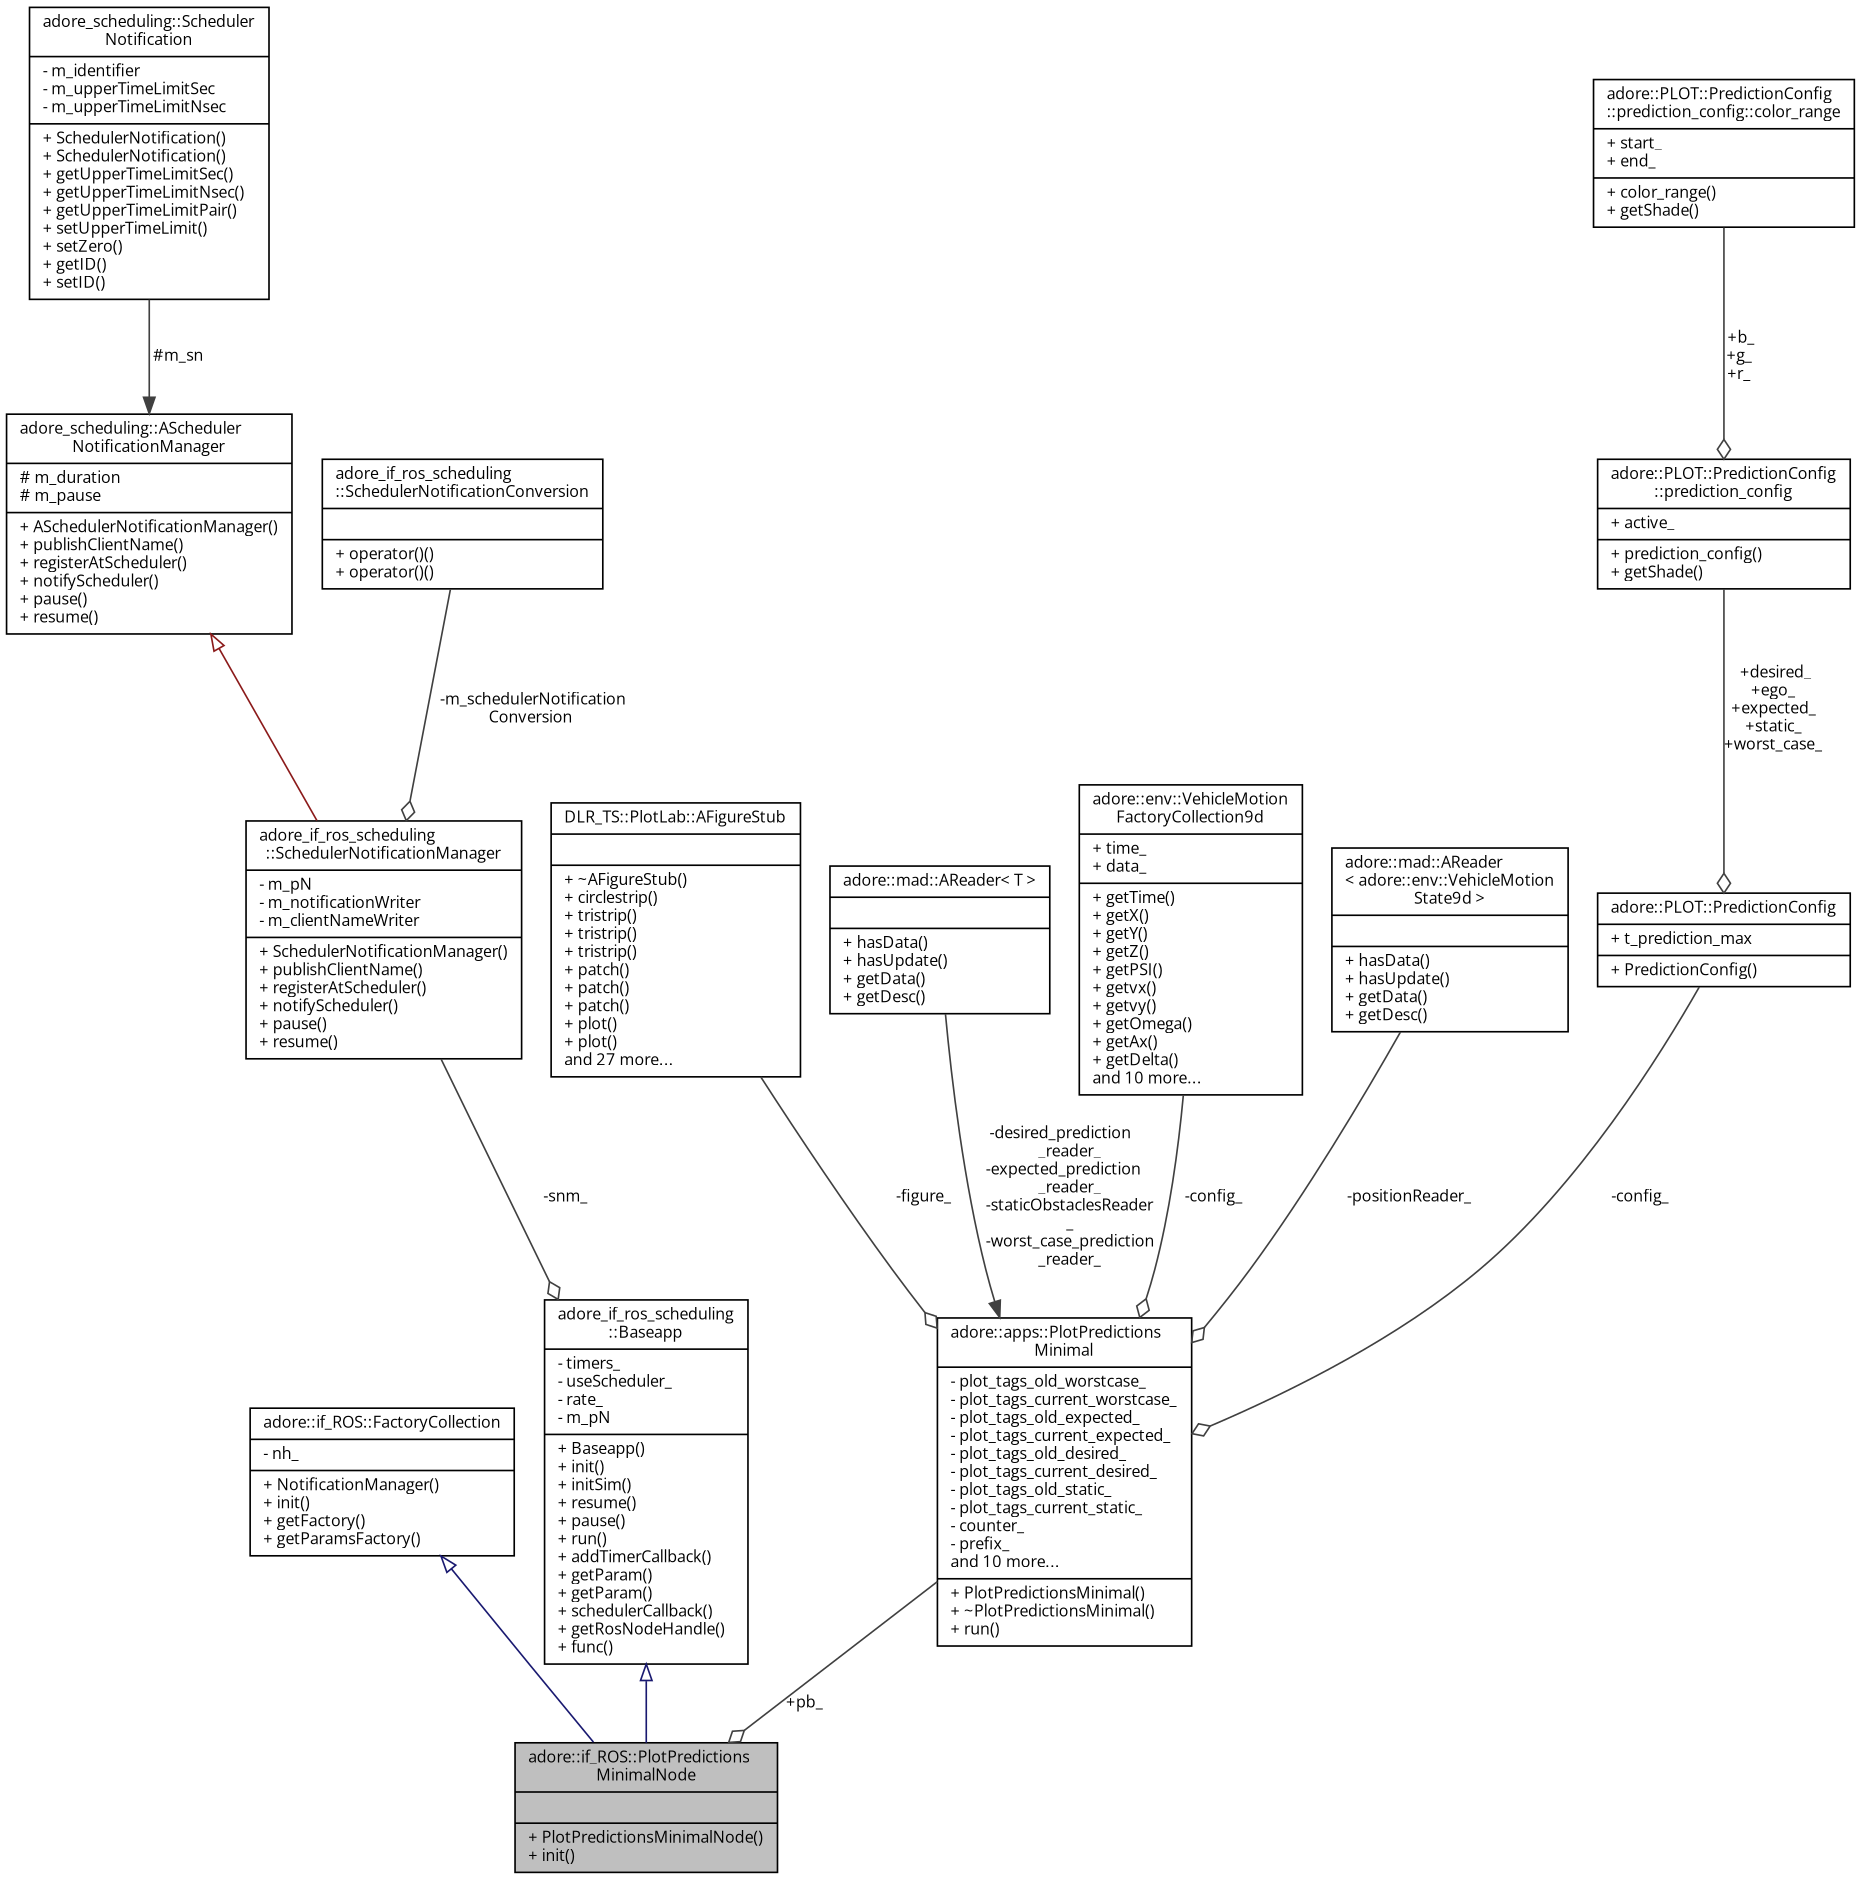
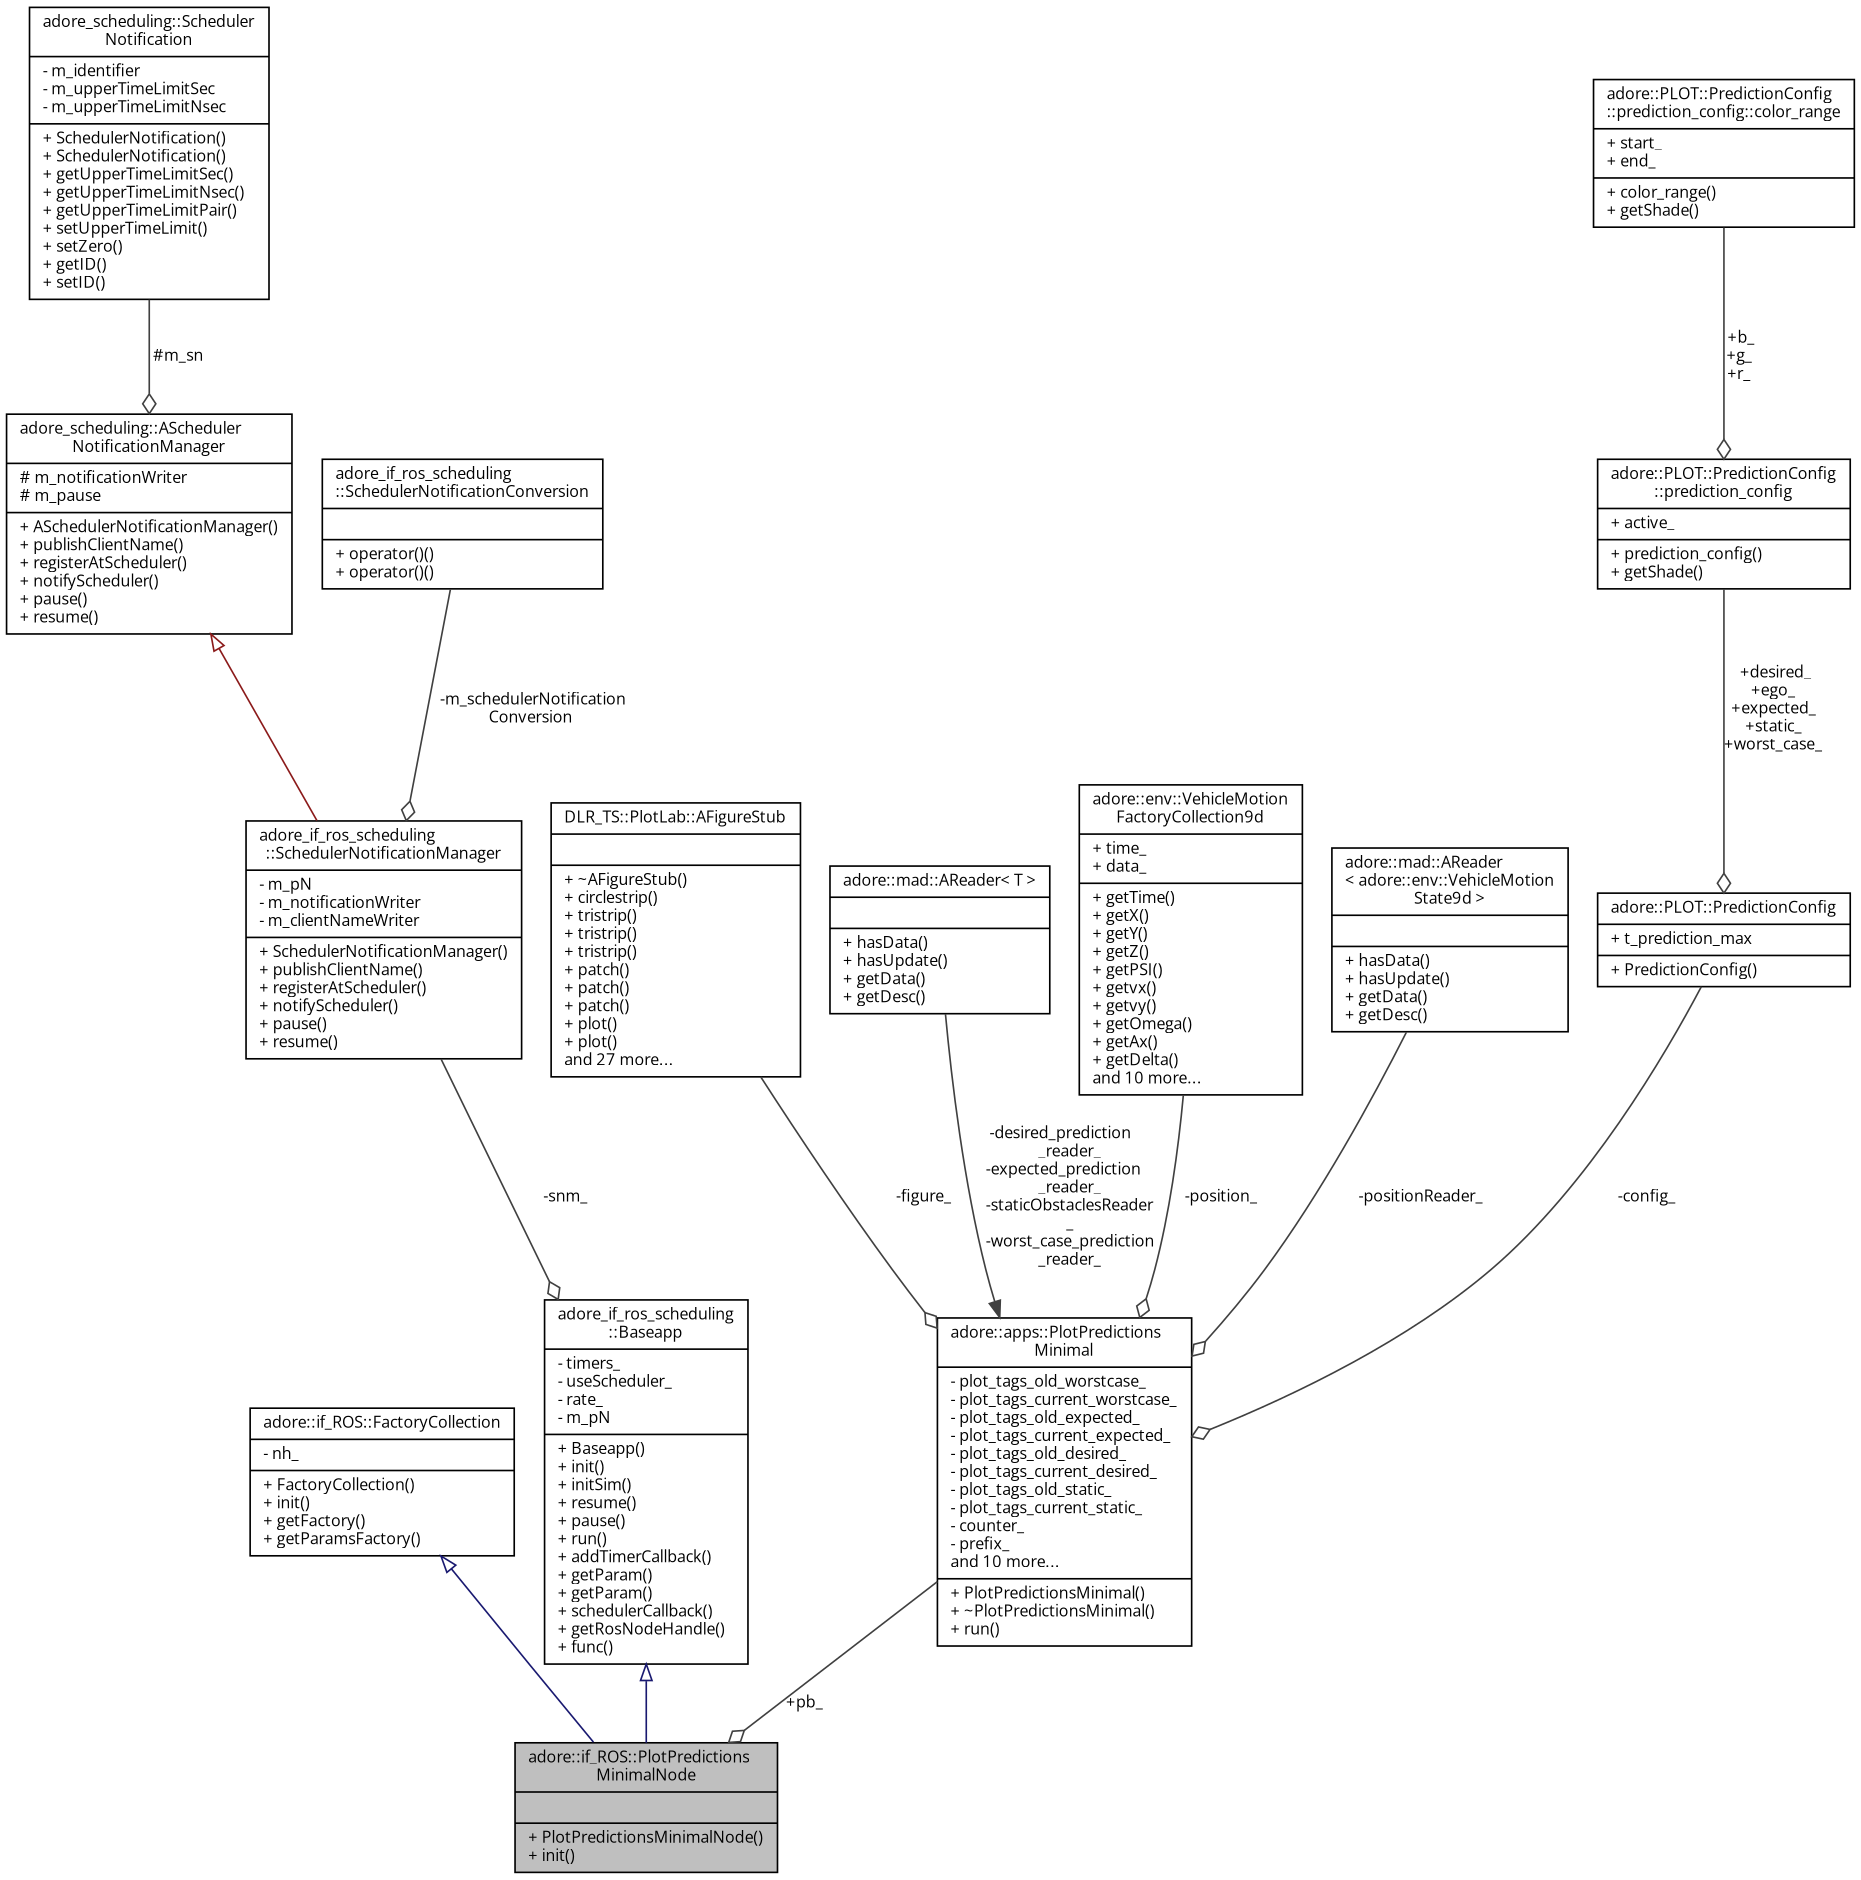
(149, 348) -> (149, 347)
(71, 478) -> (104, 478)
(1212, 1197) -> (1220, 1197)
(352, 1485) -> (340, 1485)
